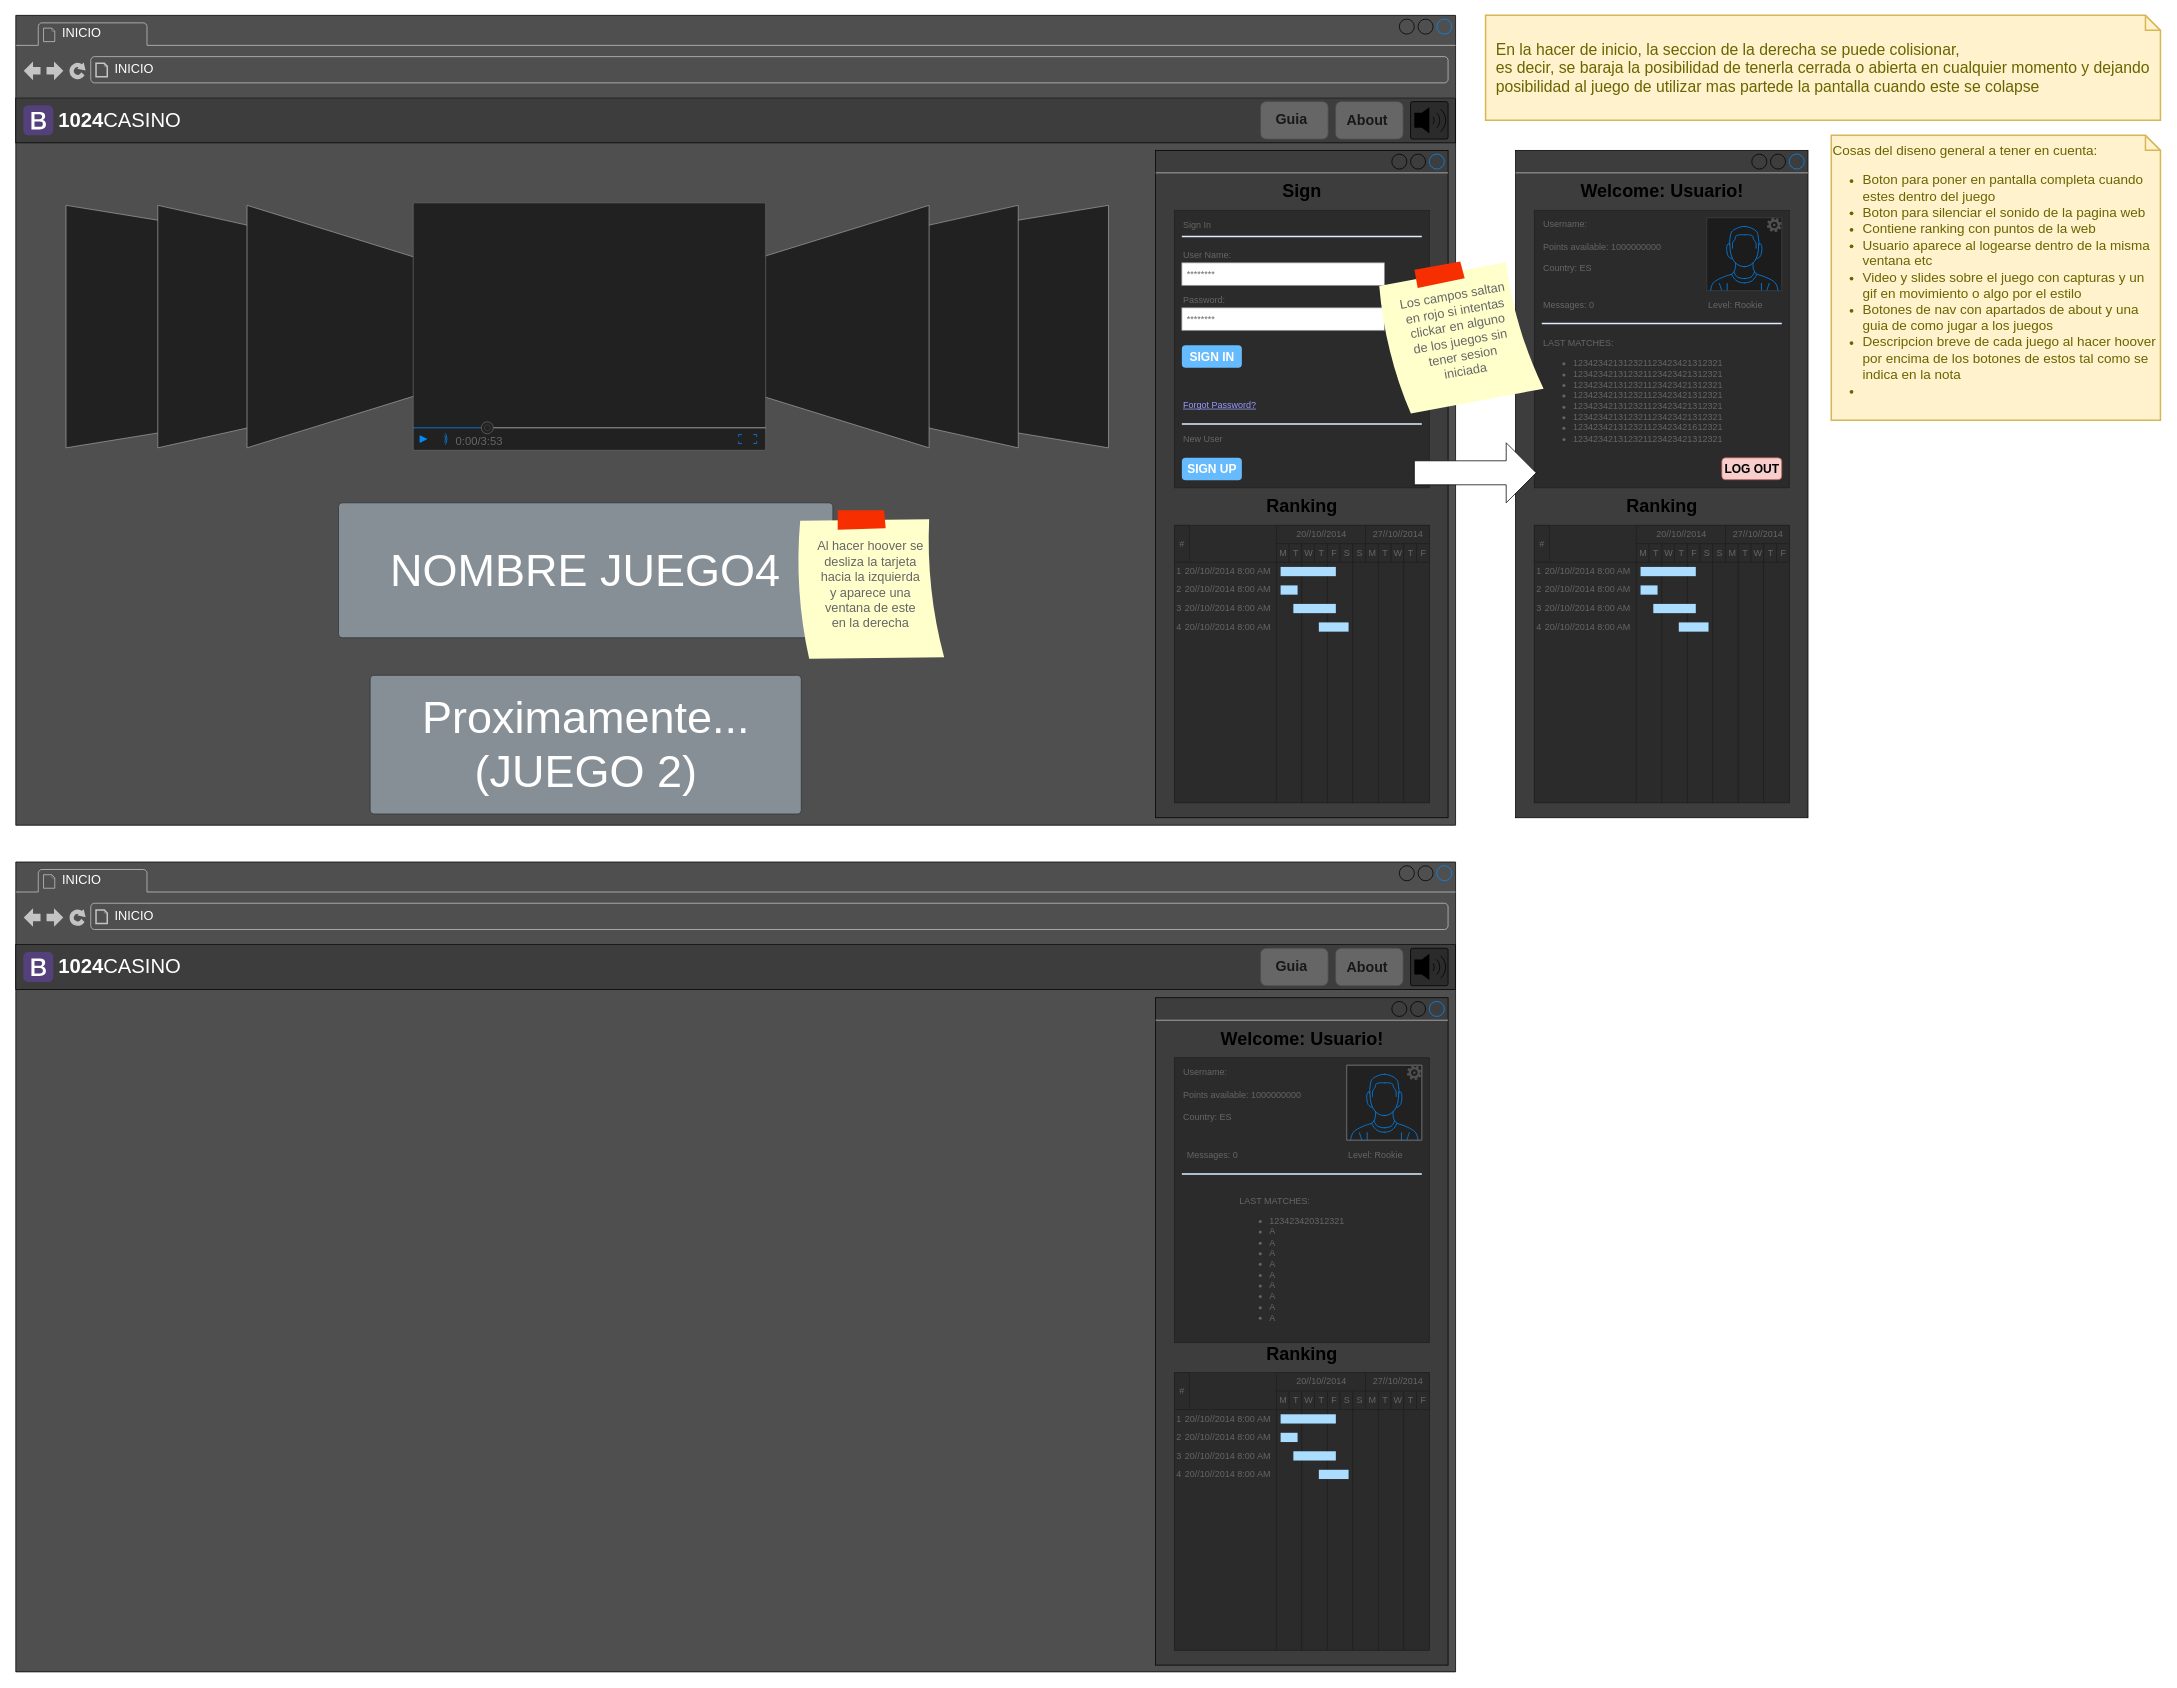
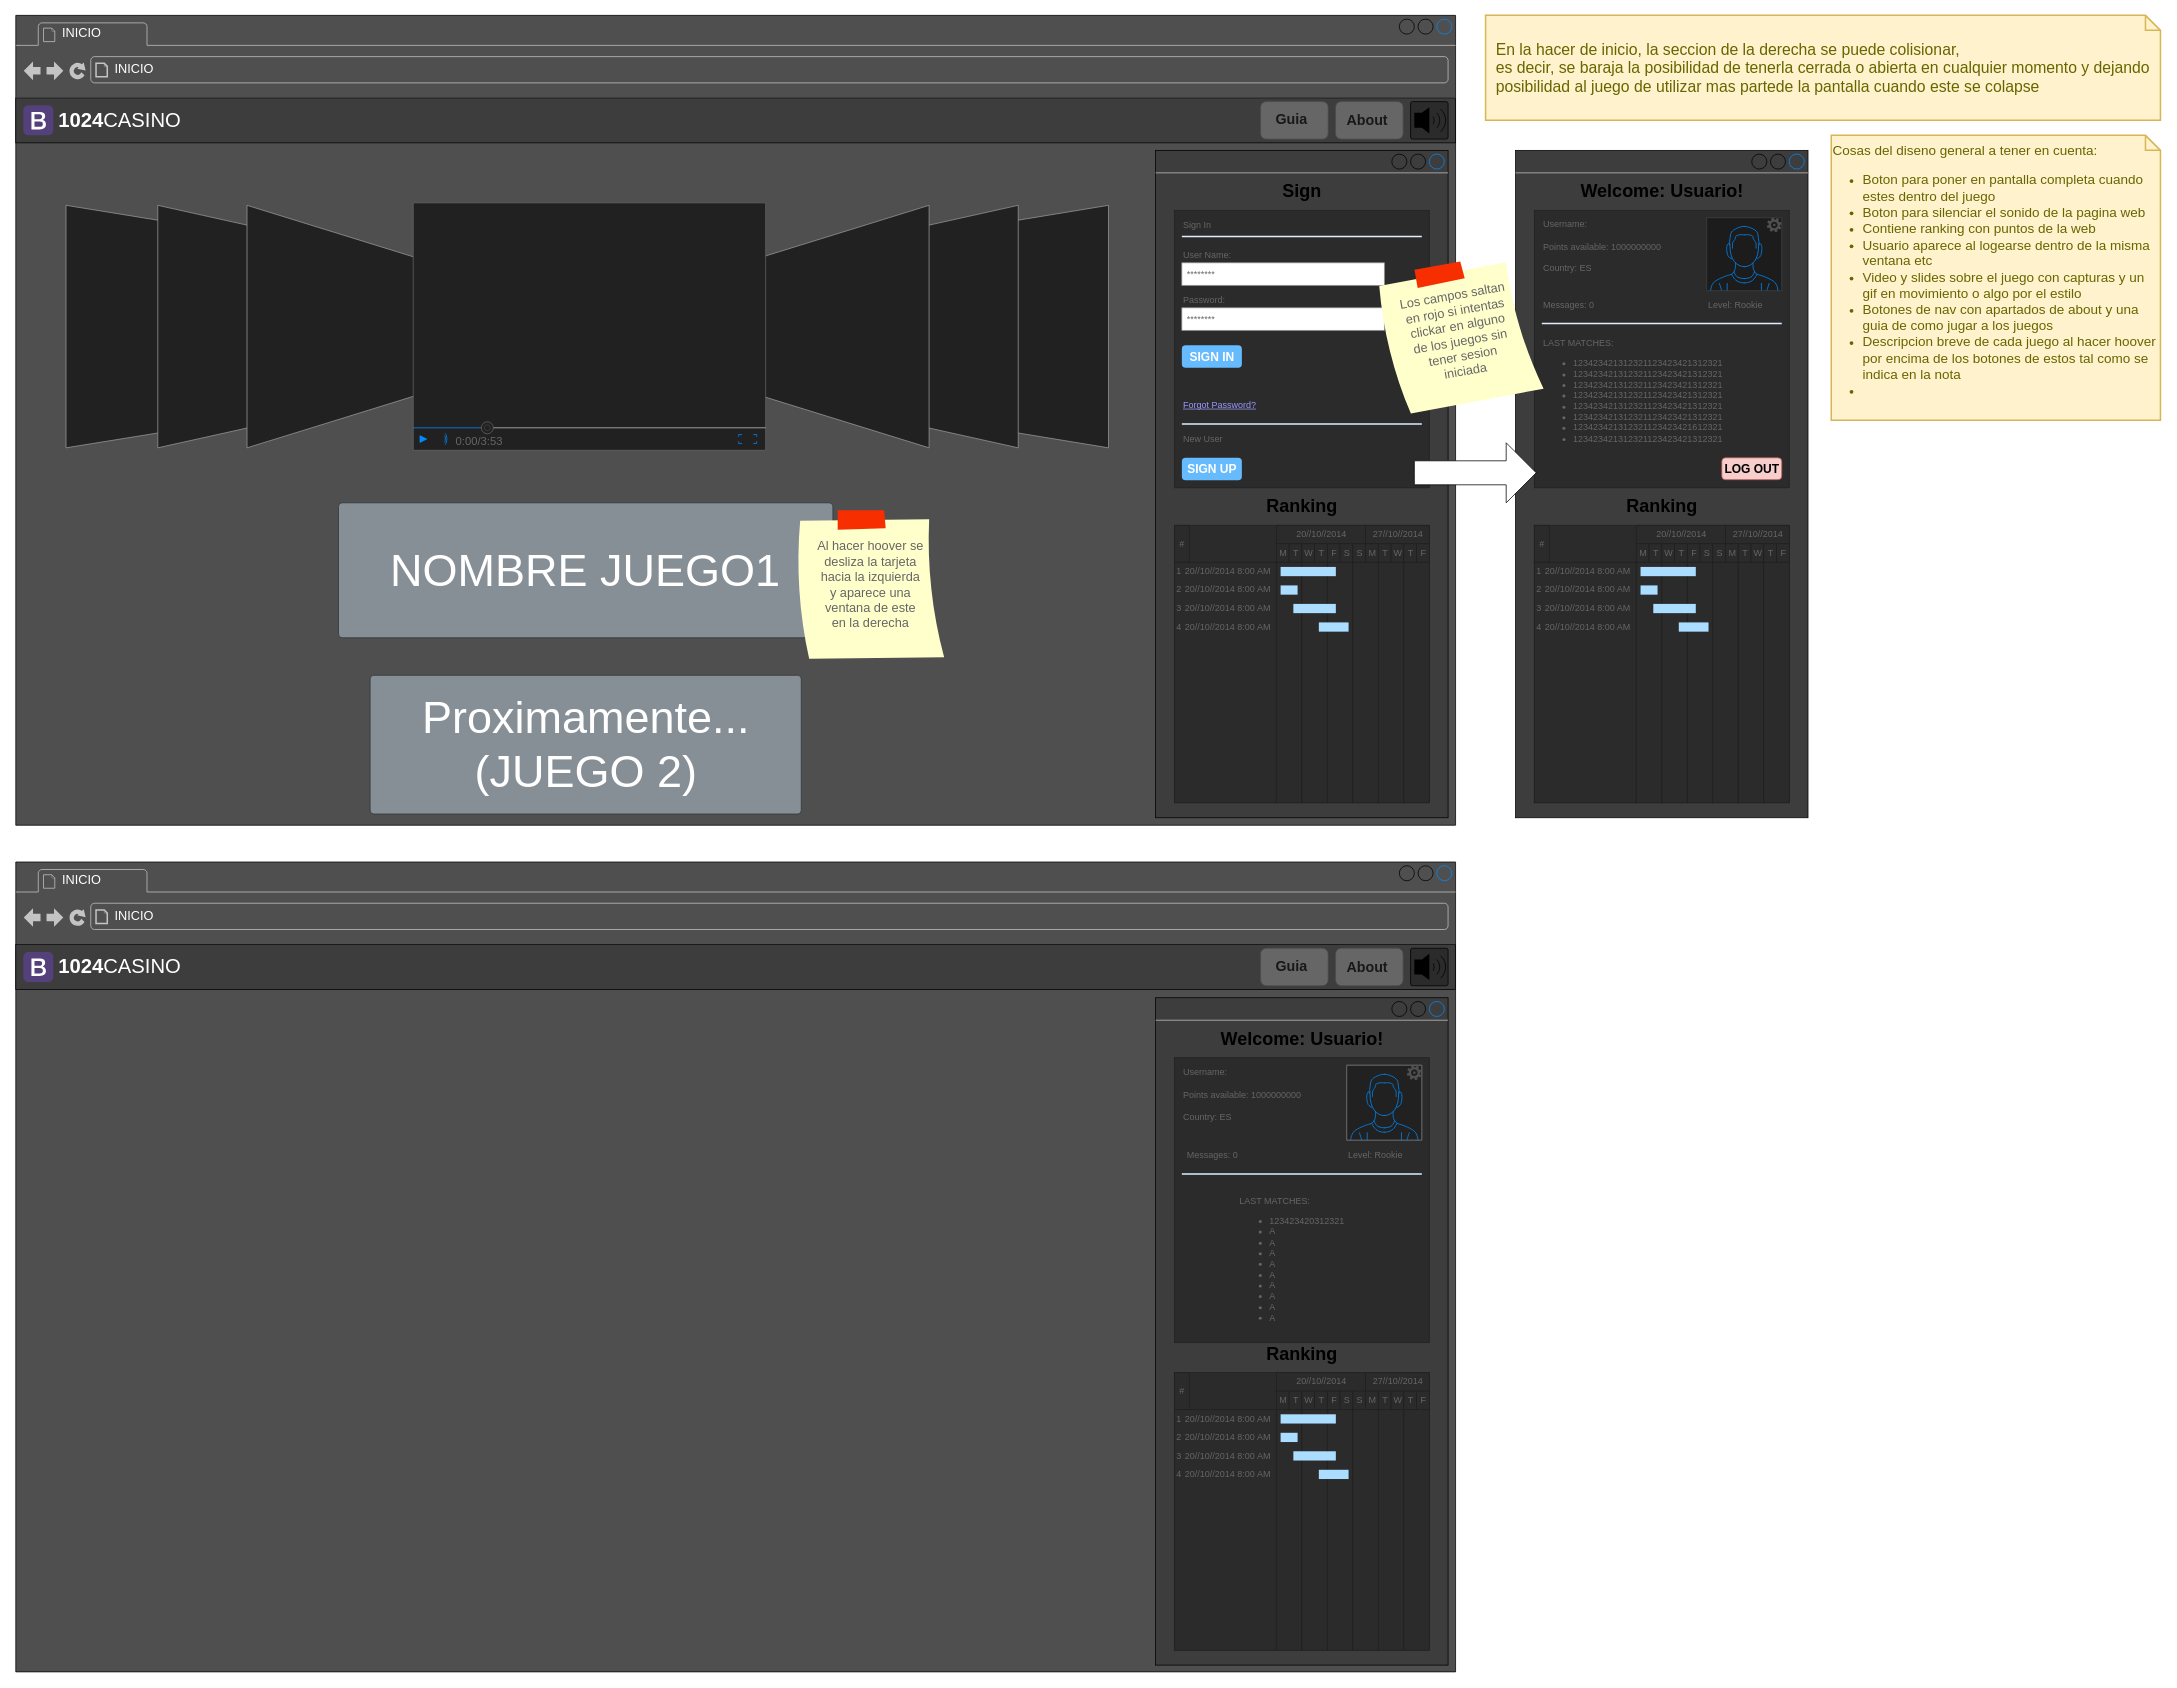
(585, 570) -> (585, 570)
